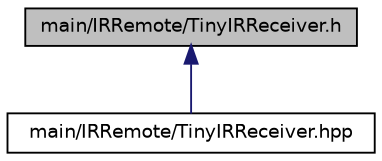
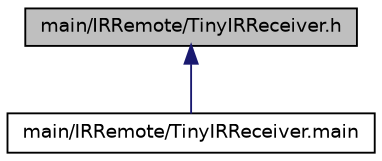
(191, 133) -> (191, 133)
